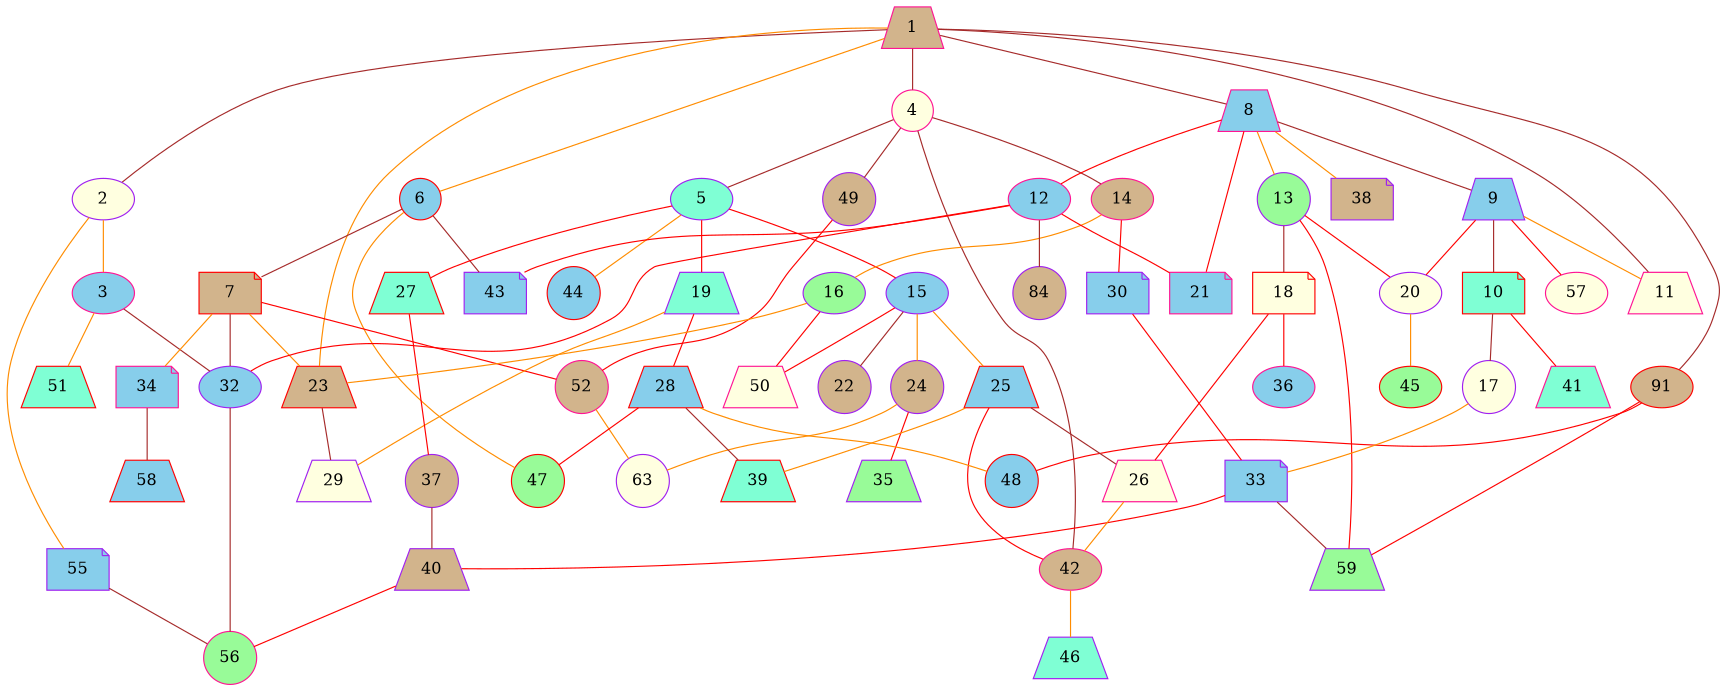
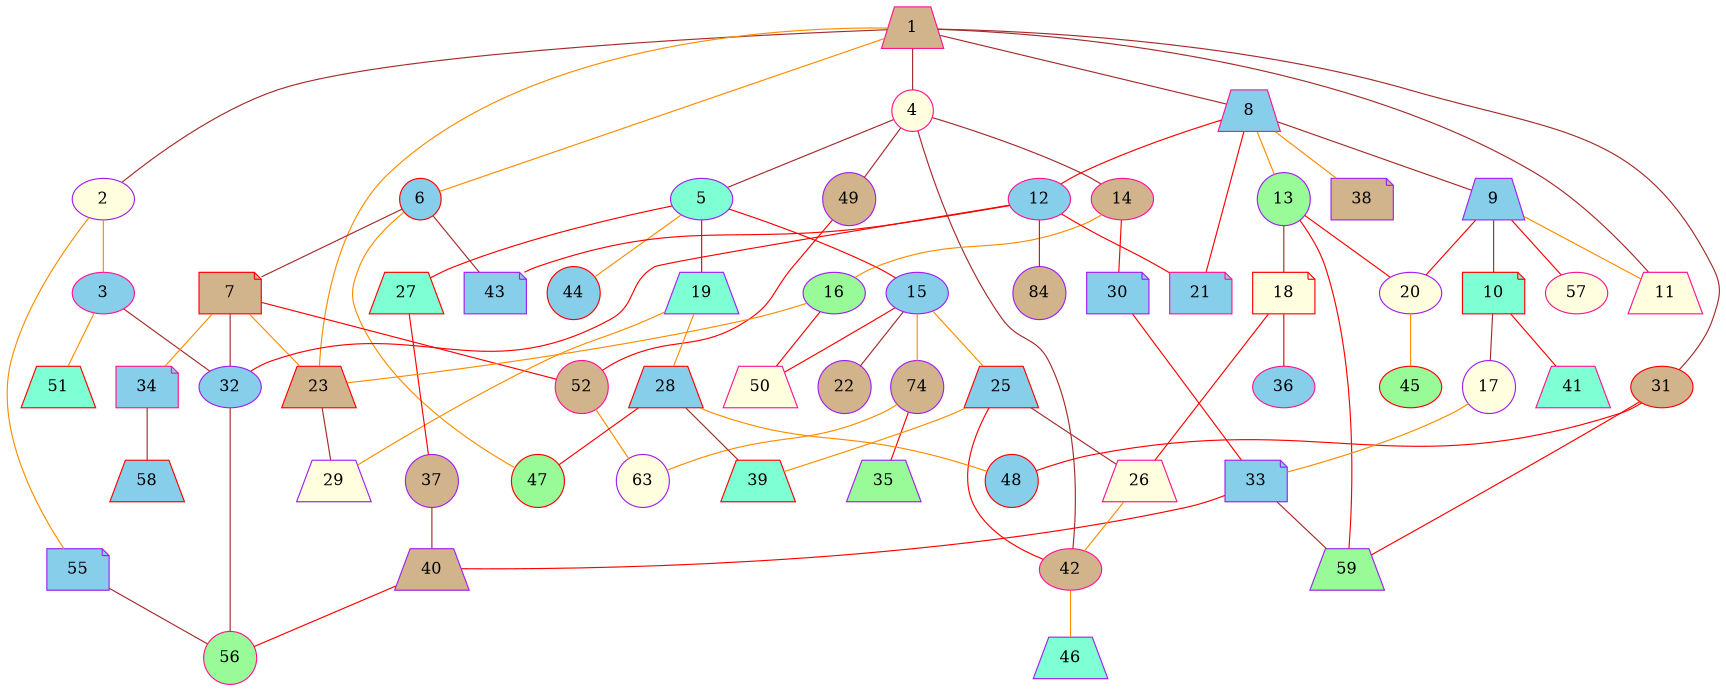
(679, 352) -> (679, 352)
(917, 387) -> (917, 387)
(1662, 387) -> (1662, 387)
